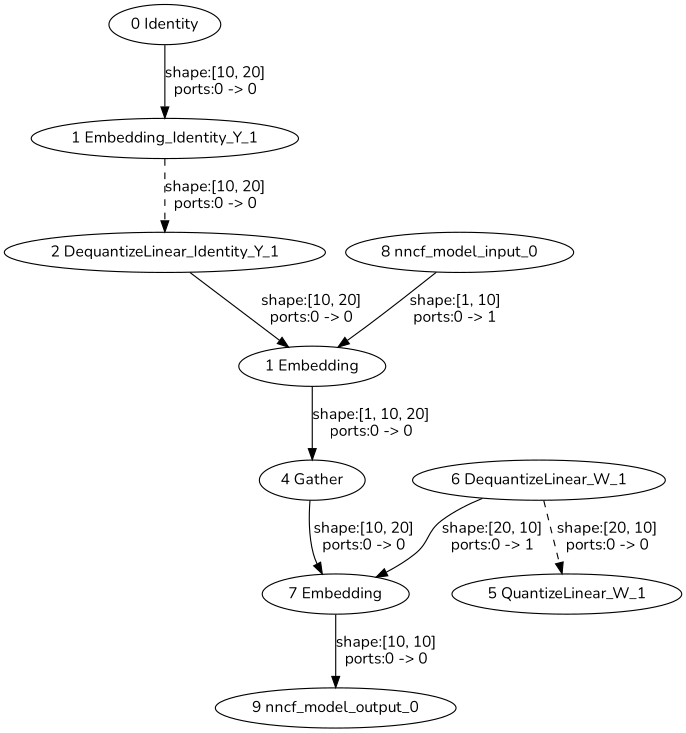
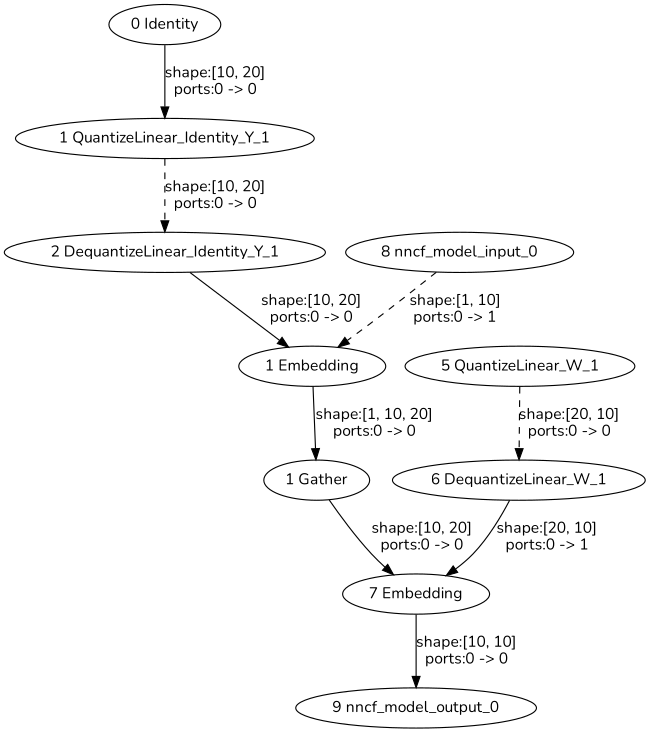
(165, 138) -> (165, 138)
(392, 307) -> (392, 307)
(312, 480) -> (317, 480)
(552, 532) -> (519, 418)
